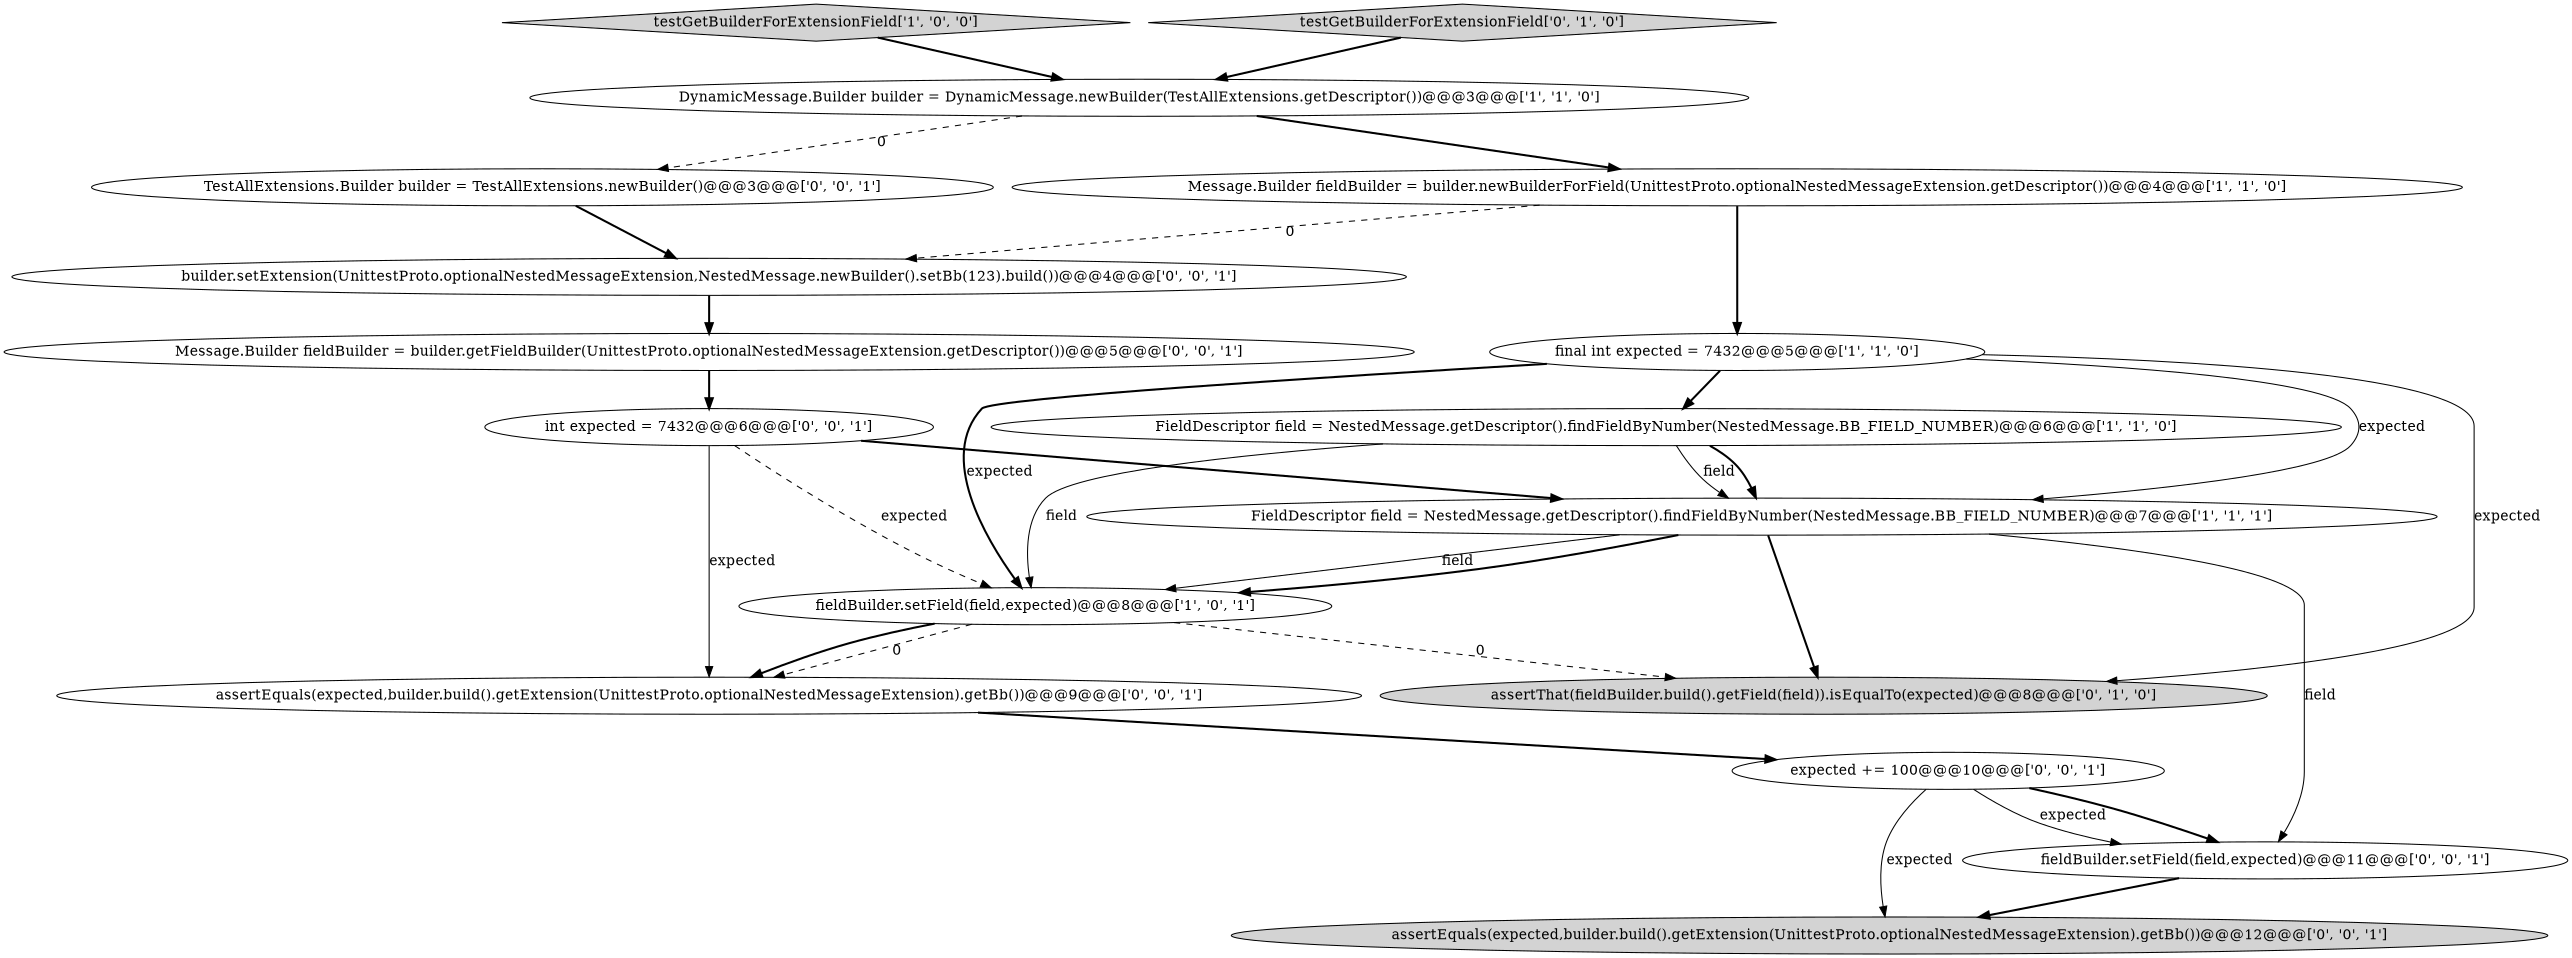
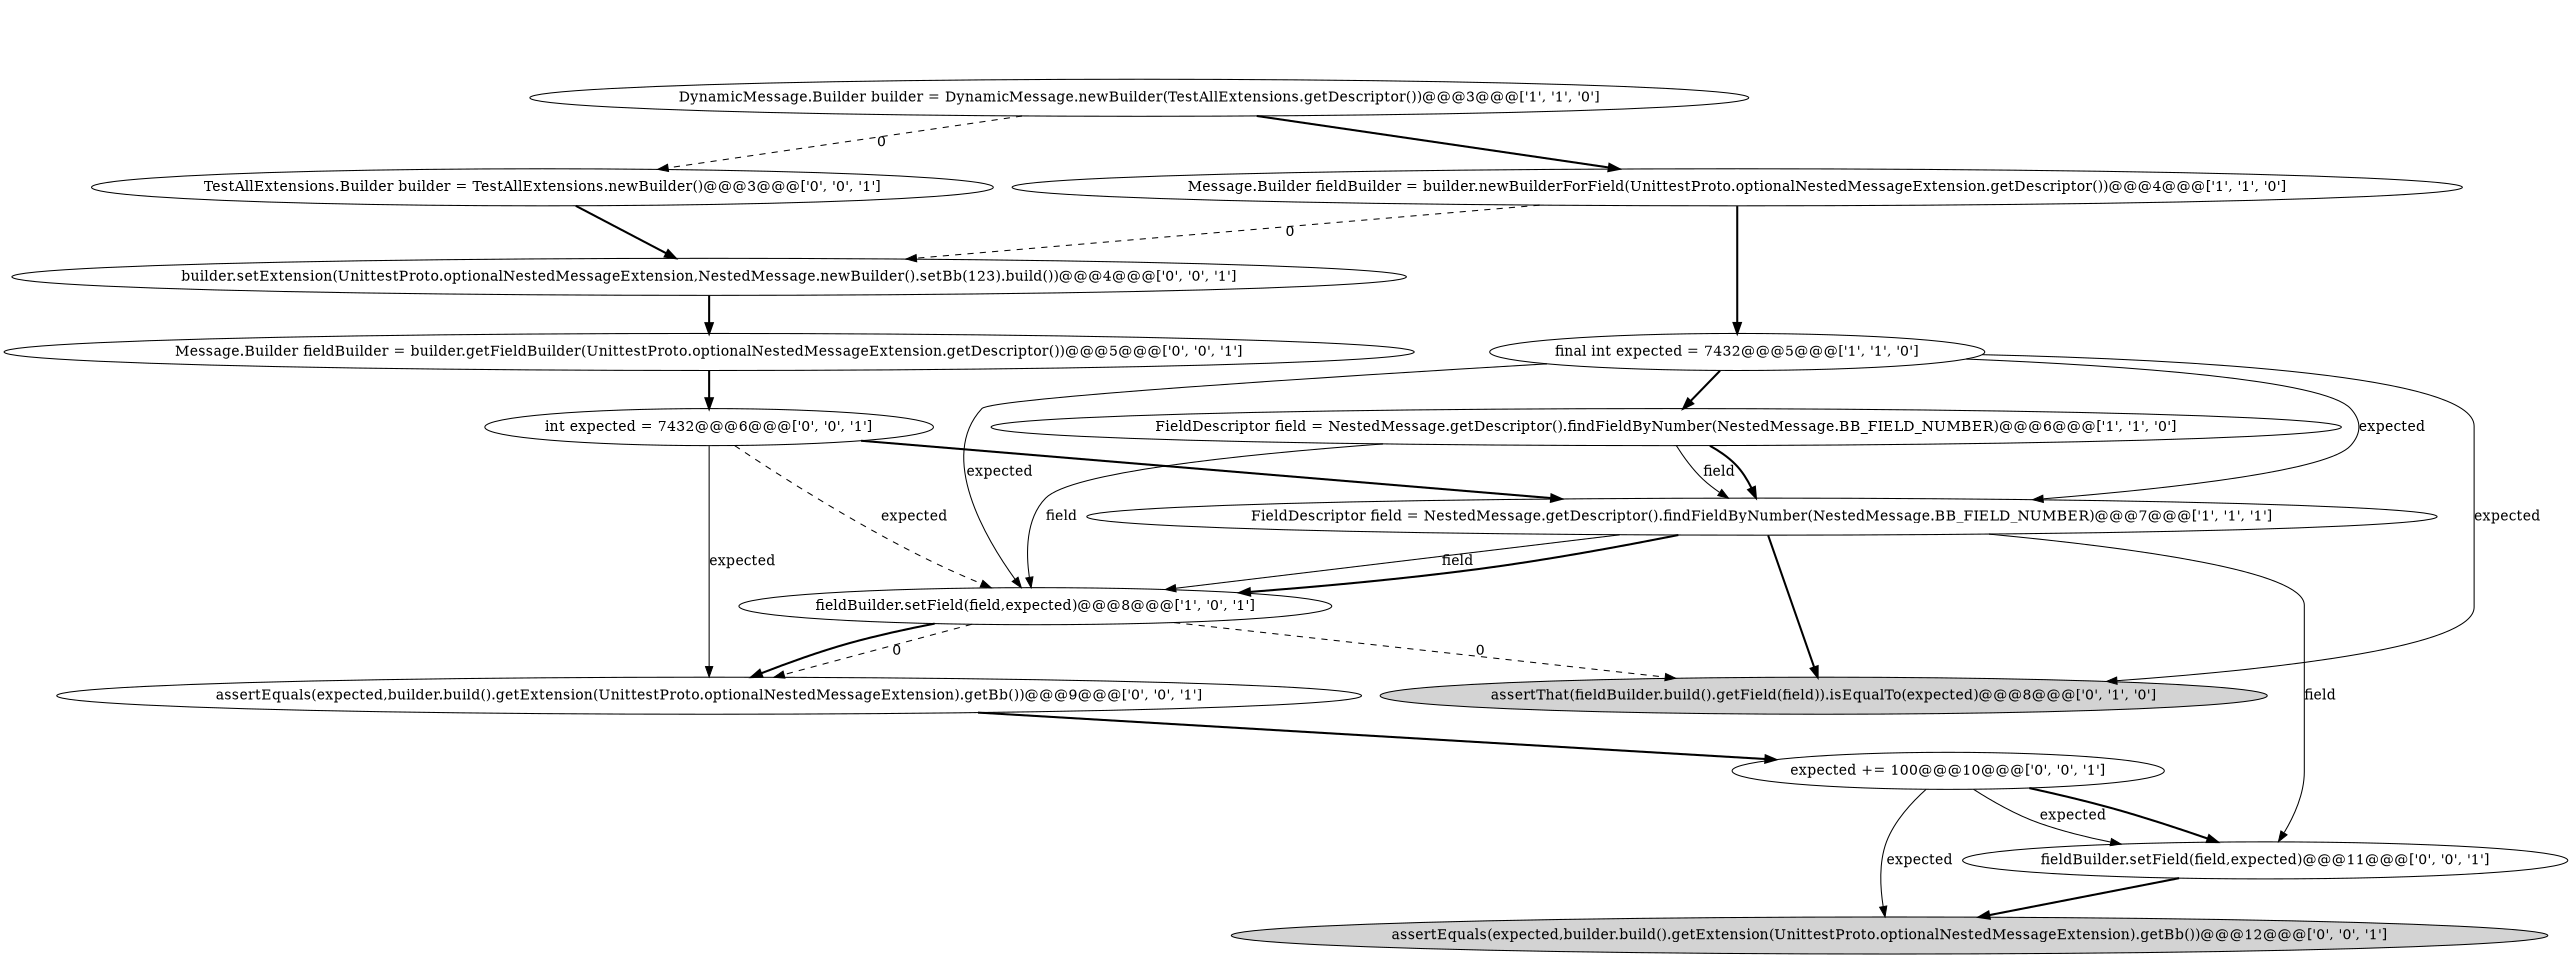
(816, 23) -> none
(1462, 23) -> none
(1171, 388) -> (1171, 388)
